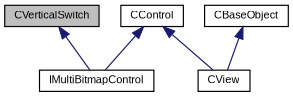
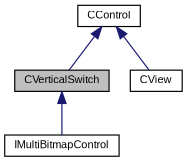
(246, 16) -> none
(120, 53) -> (82, 53)
